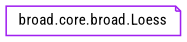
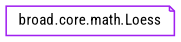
(93, 21) -> (90, 21)
